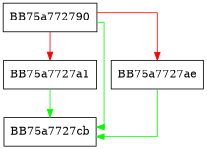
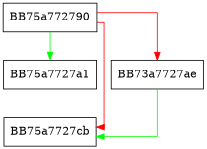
(50, 42) -> (50, 42)
(104, 72) -> (104, 72)
(157, 75) -> (157, 75)
(50, 99) -> none
